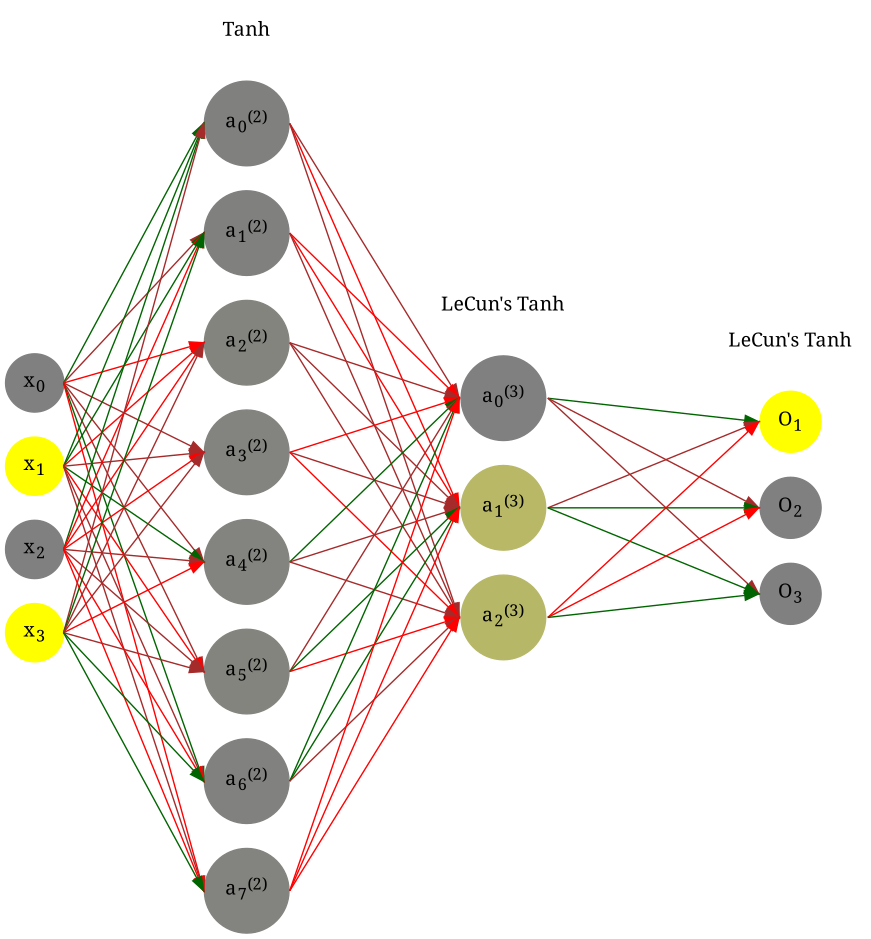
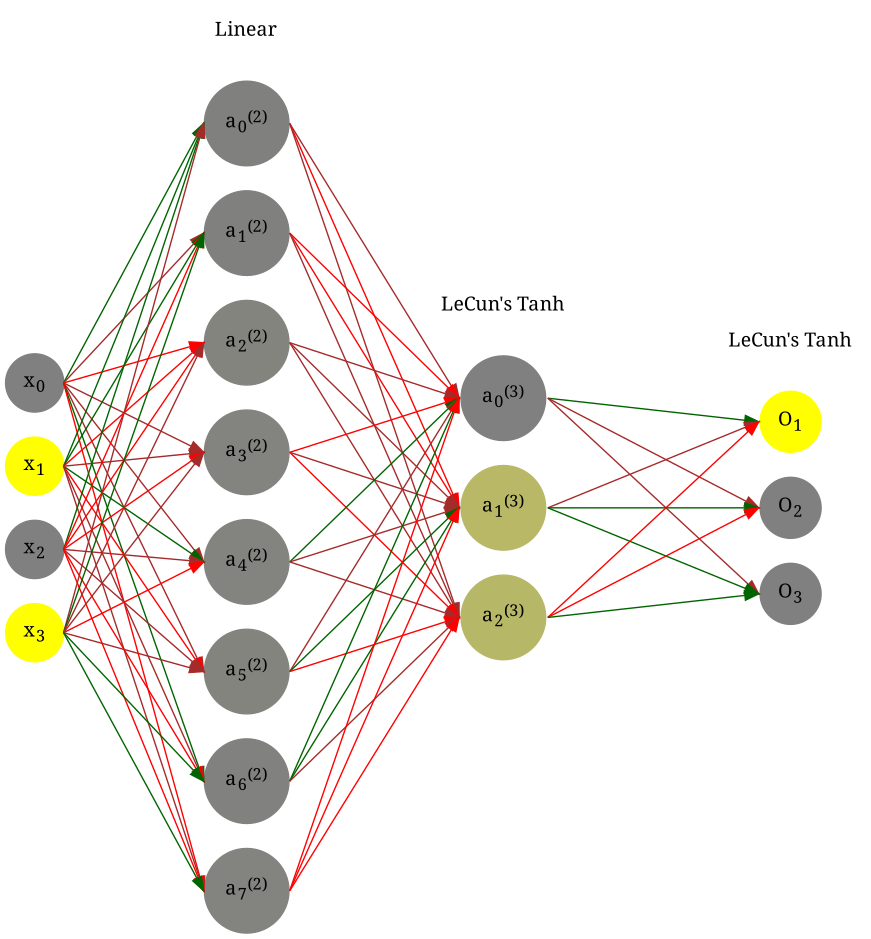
(247, 31) -> (247, 31)
